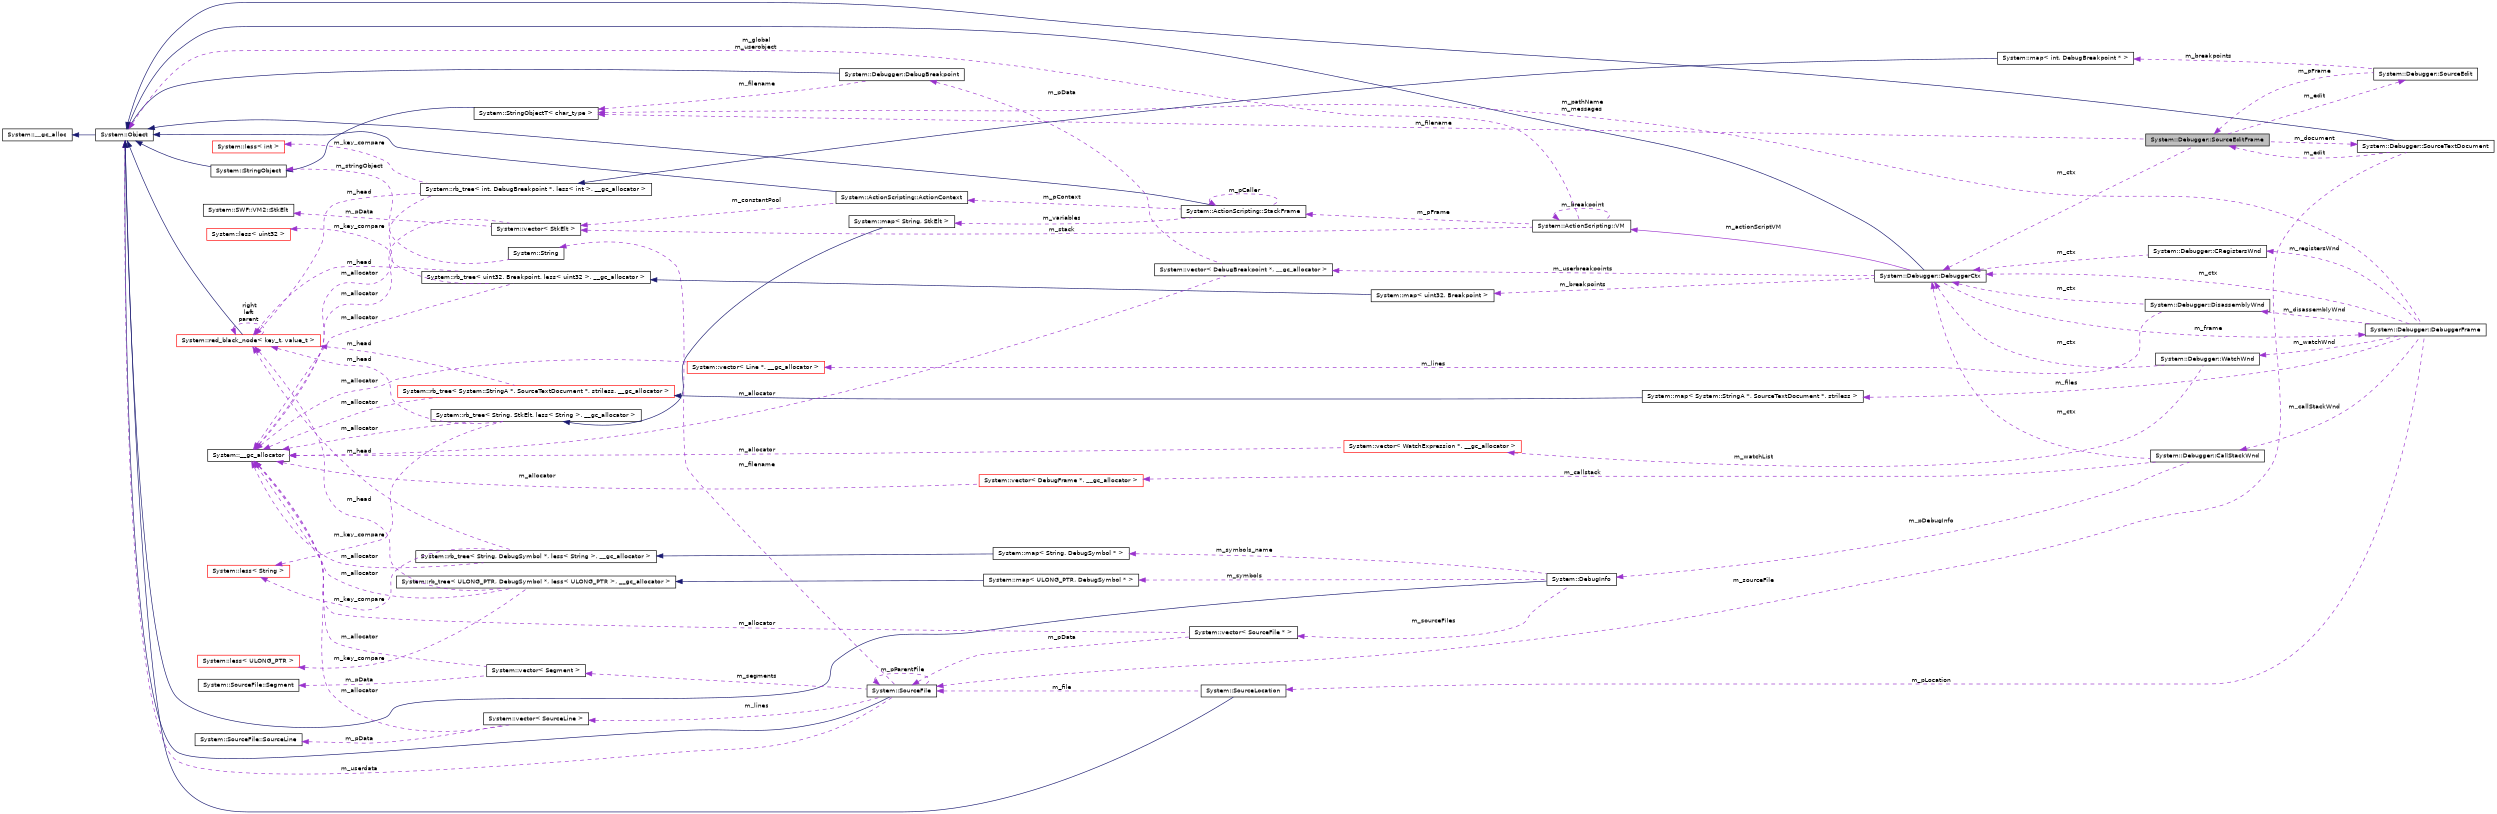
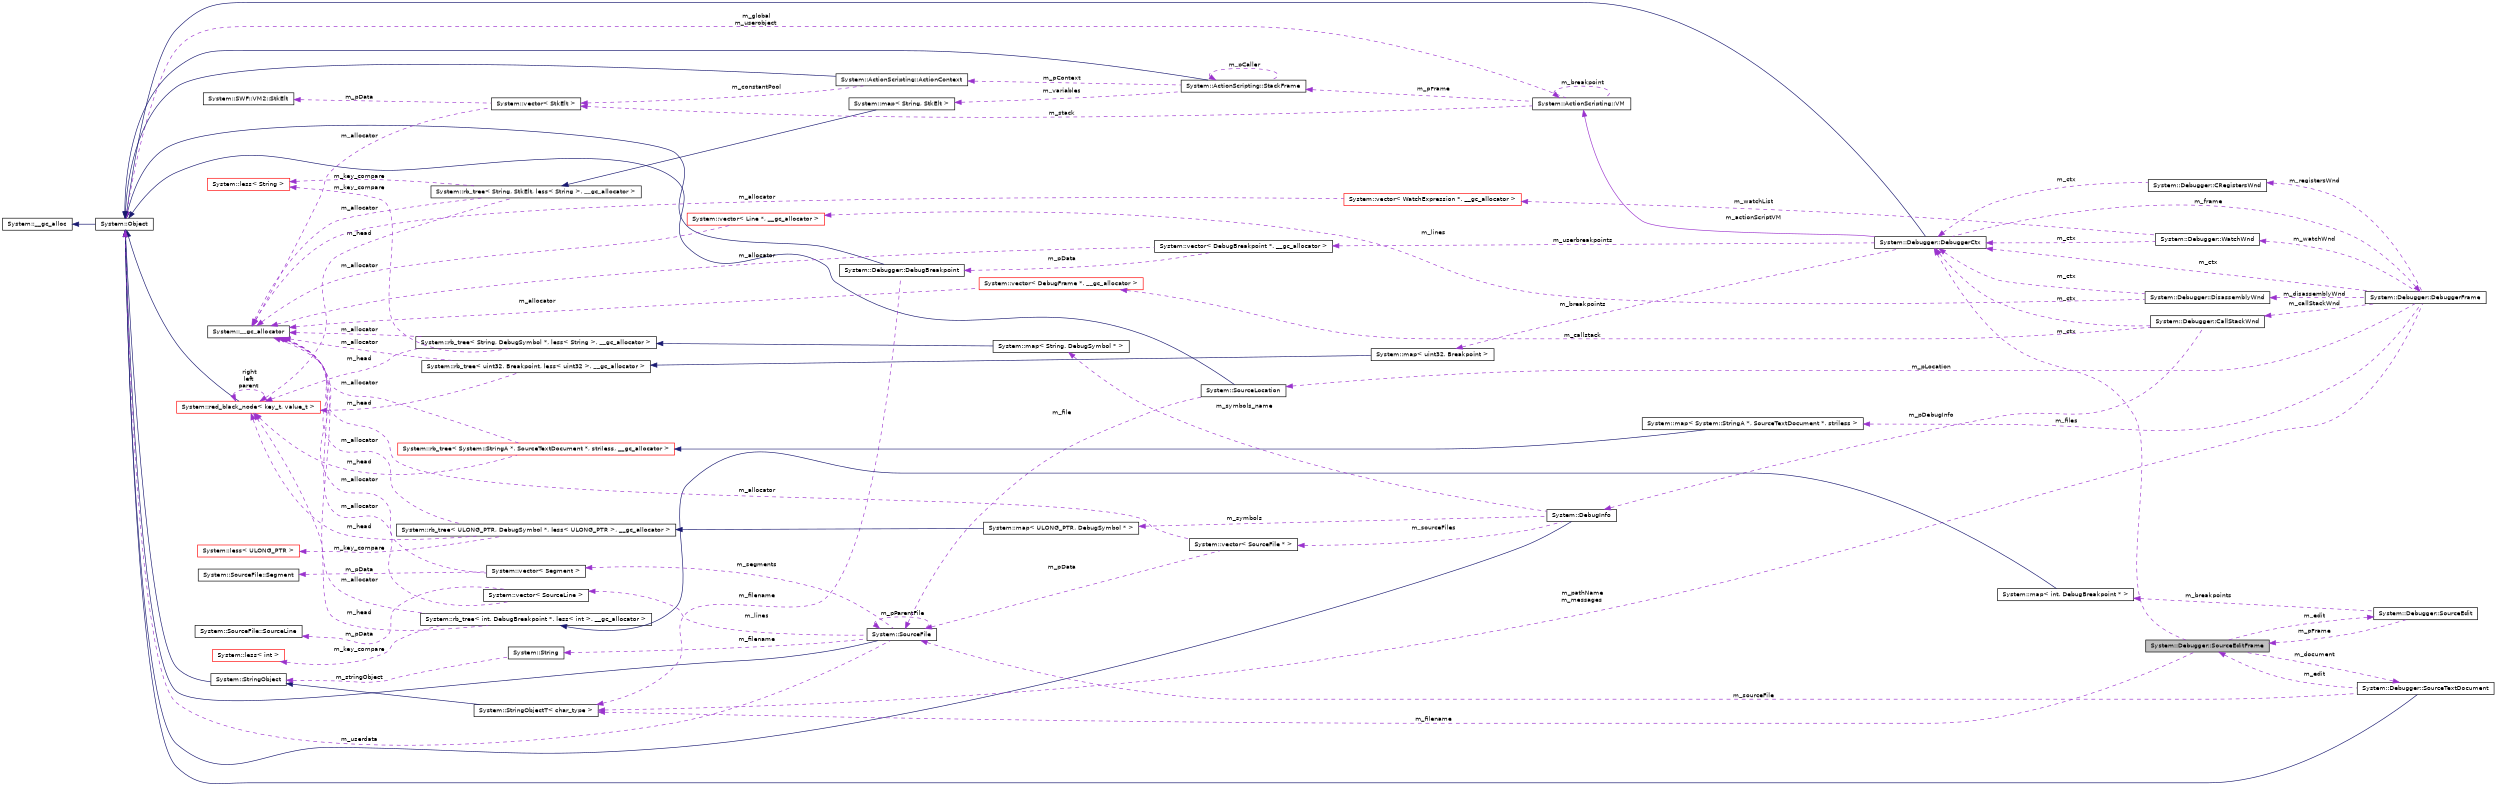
(249, 234) -> none
